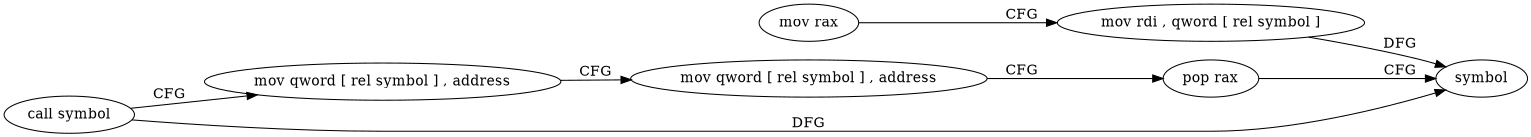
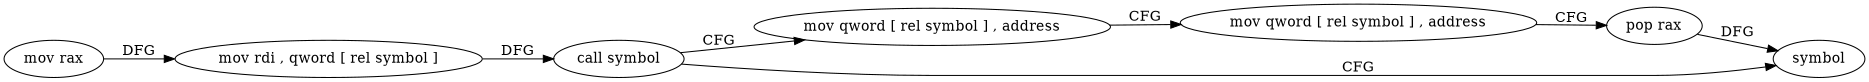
(1022, 15) -> (139, 51)
(1372, 49) -> (513, 59)
(1400, 71) -> (1738, 33)
(809, 123) -> (1359, 68)
